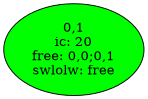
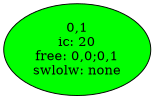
(74, 50) -> (77, 50)
